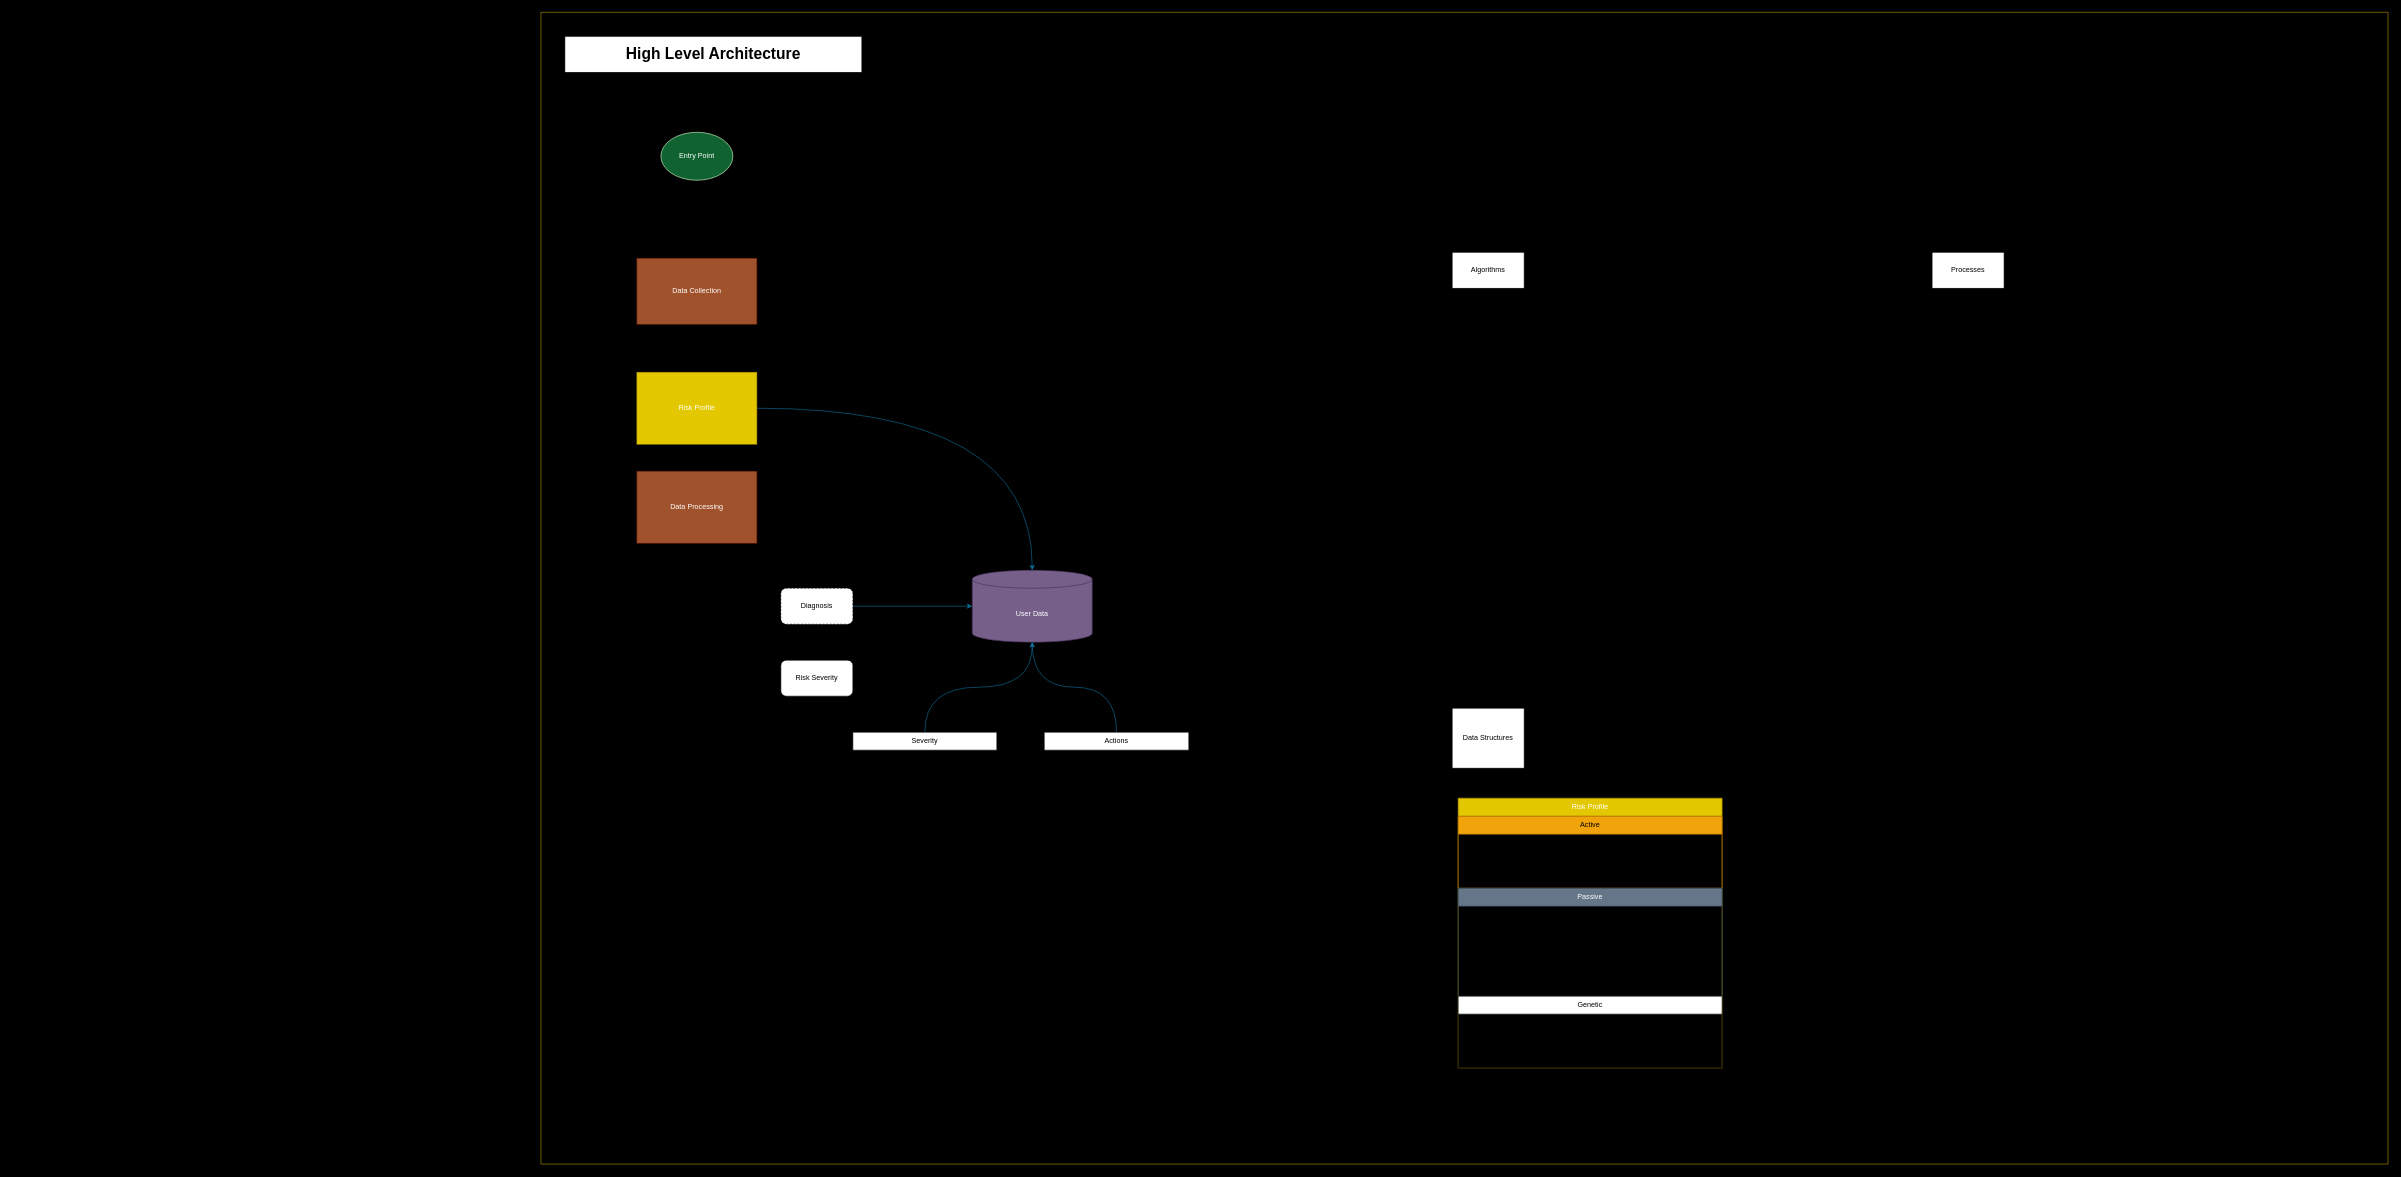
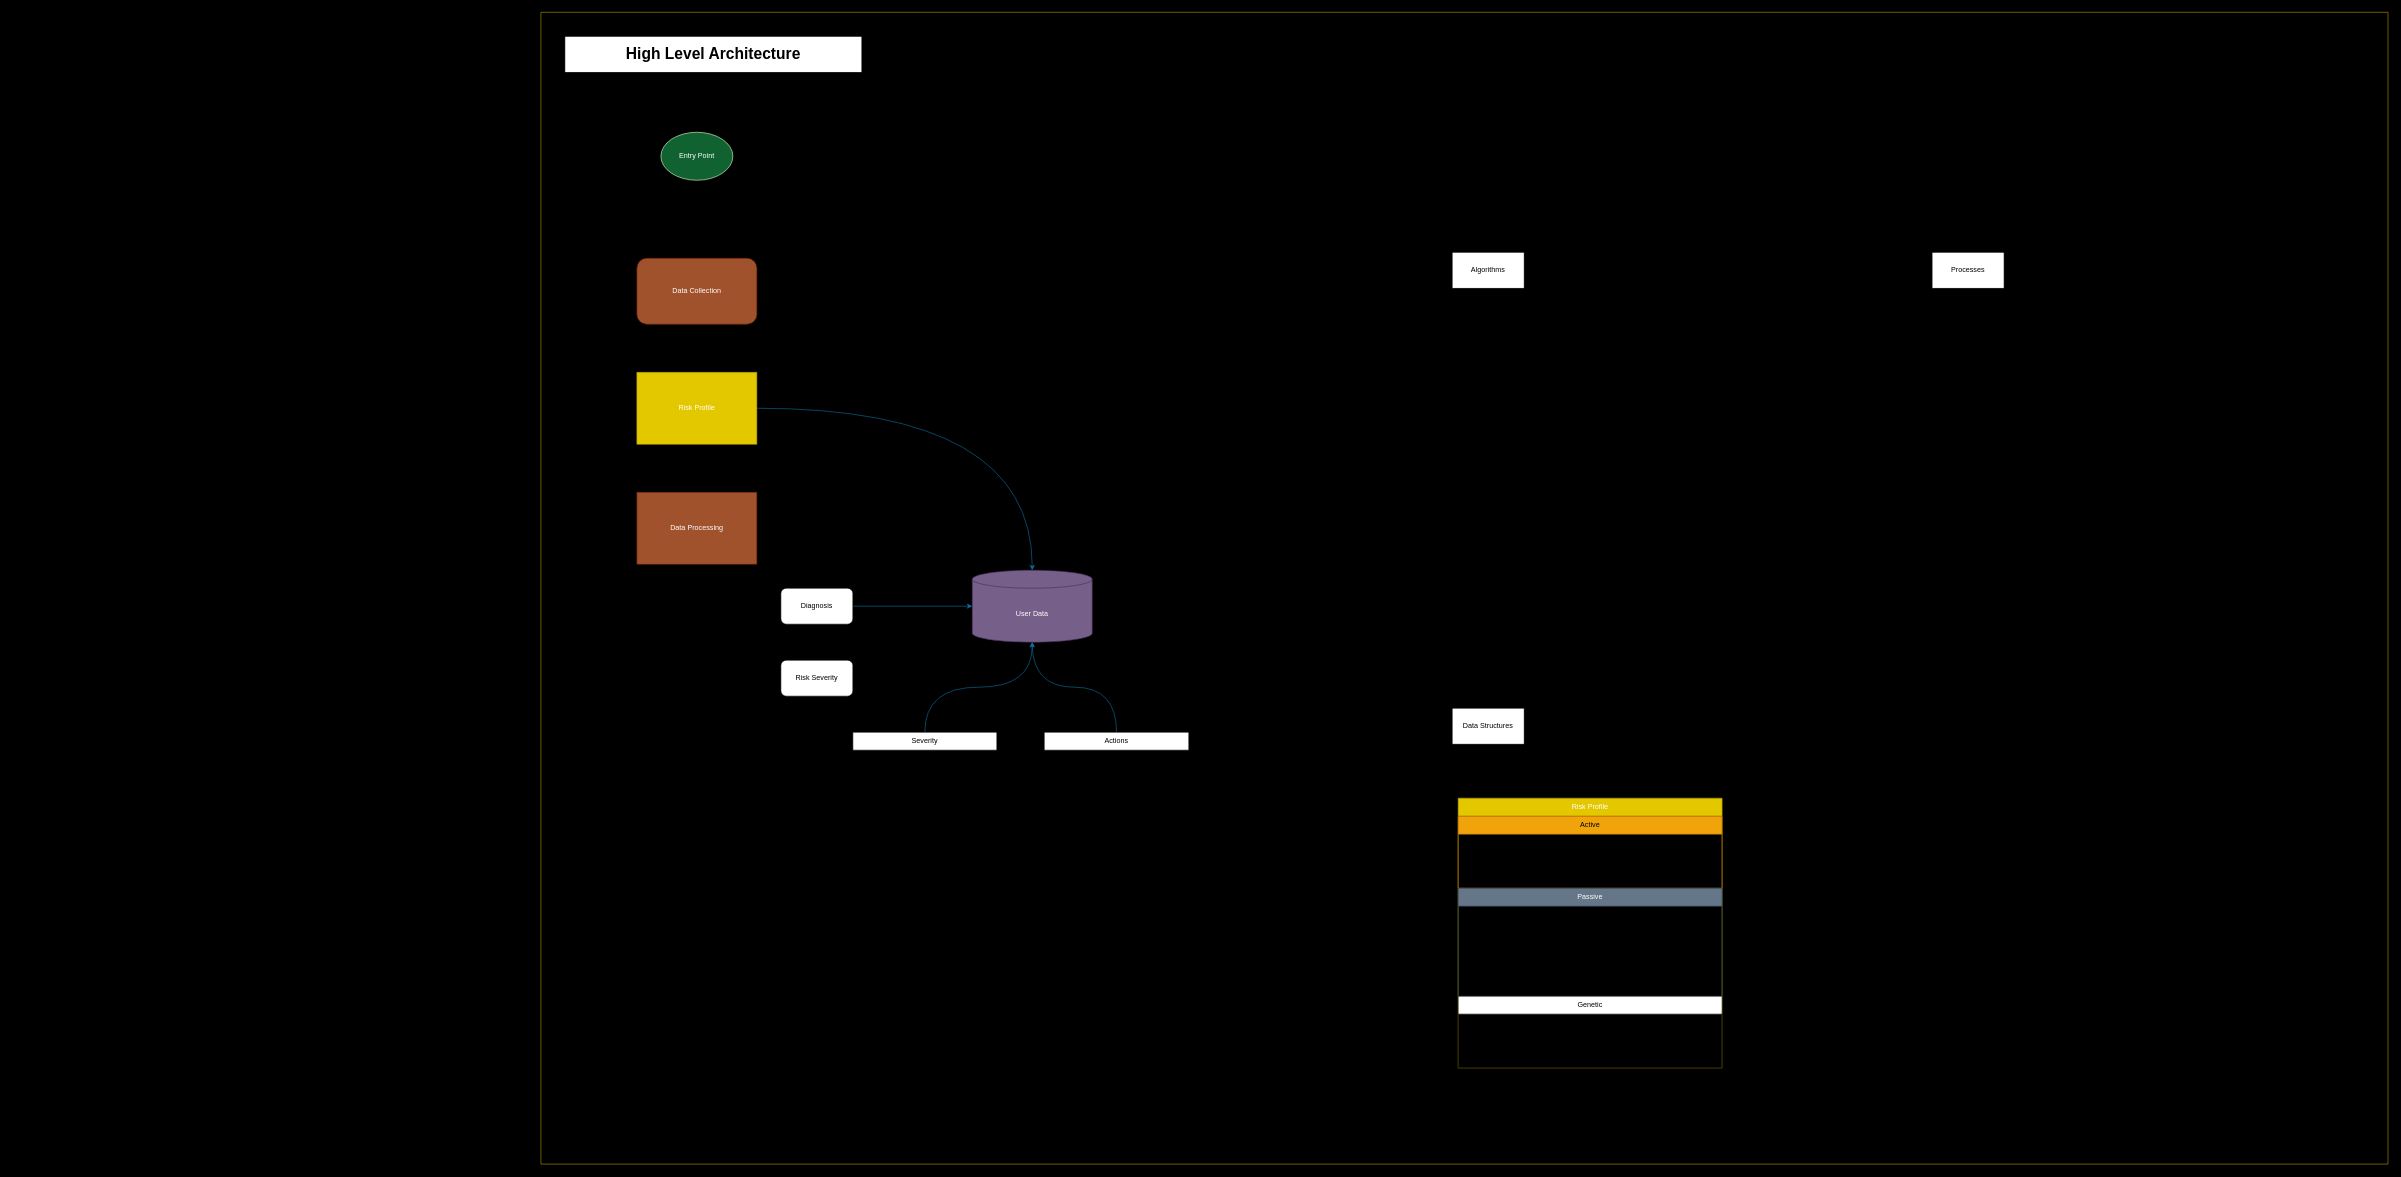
(697, 291) -> (697, 291)
(697, 507) -> (697, 528)
(817, 606) -> (817, 606)
(1488, 738) -> (1488, 726)
